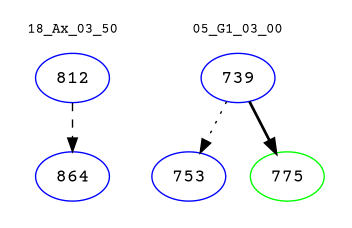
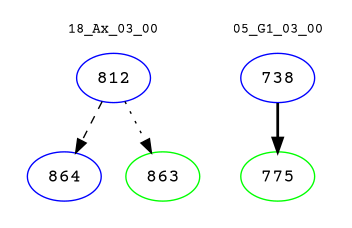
(73, 29) -> (114, 29)
(238, 78) -> (278, 78)
none -> (163, 176)
(189, 176) -> none
